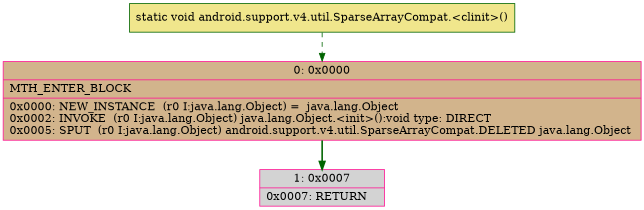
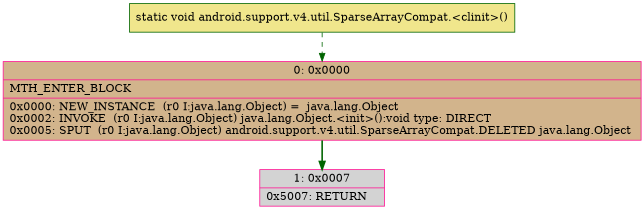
(322, 197) -> (322, 197)
